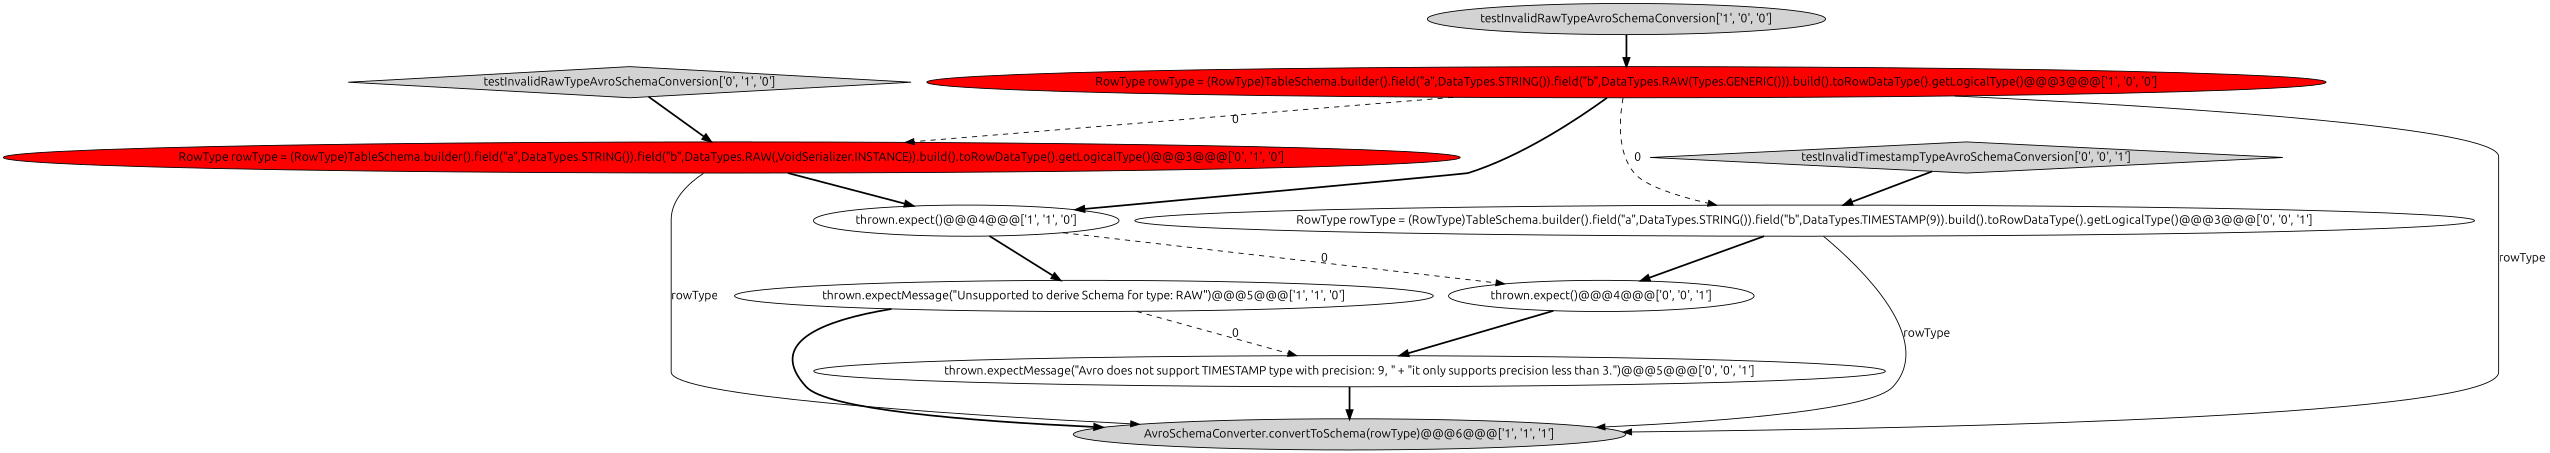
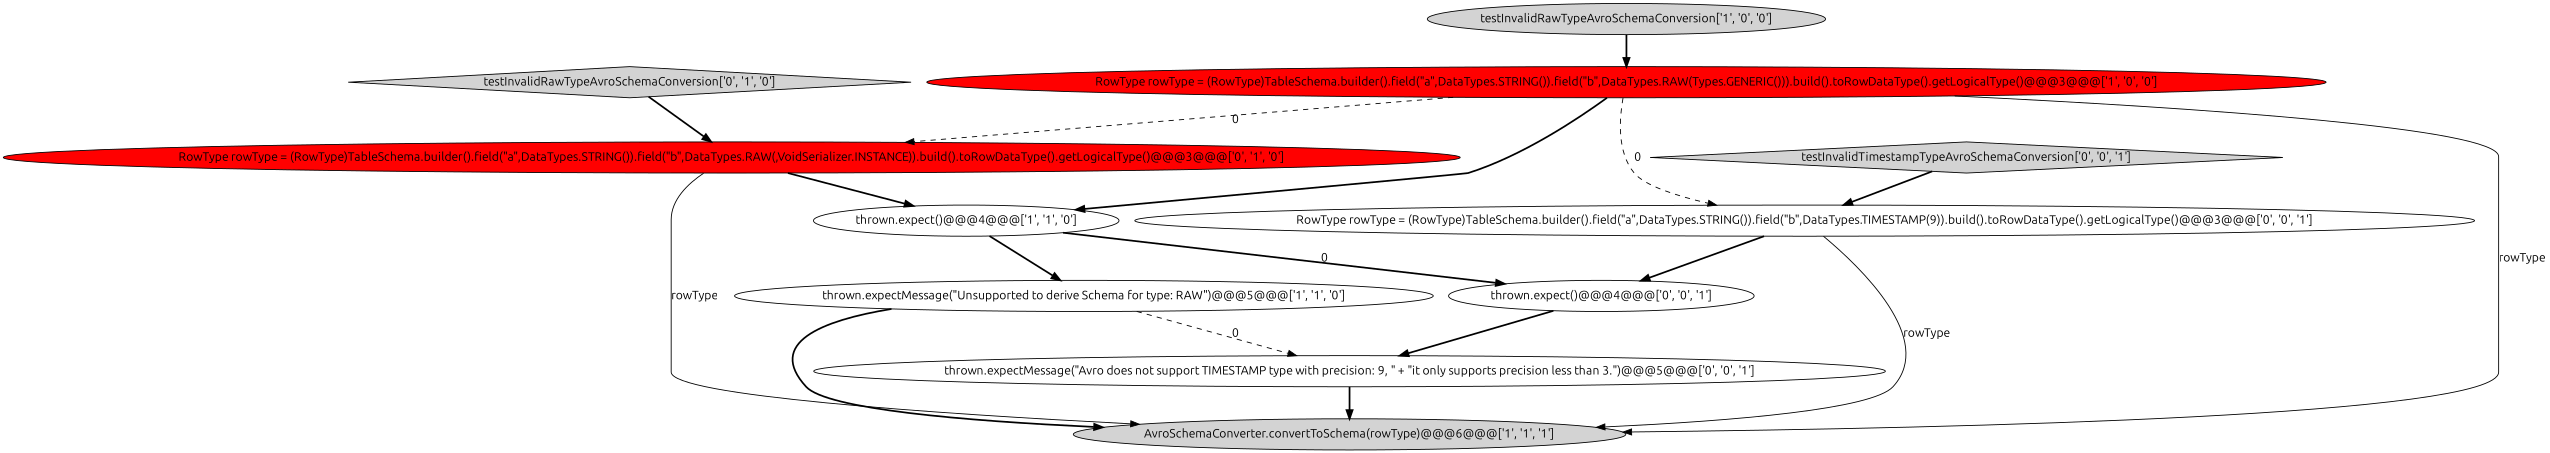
(1279, 258) -> (1279, 258)
